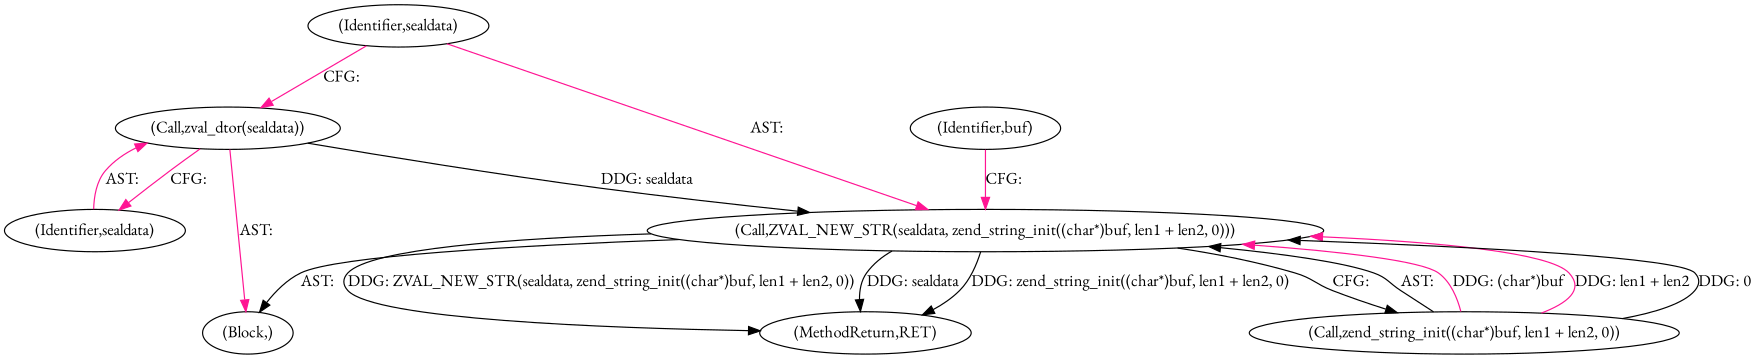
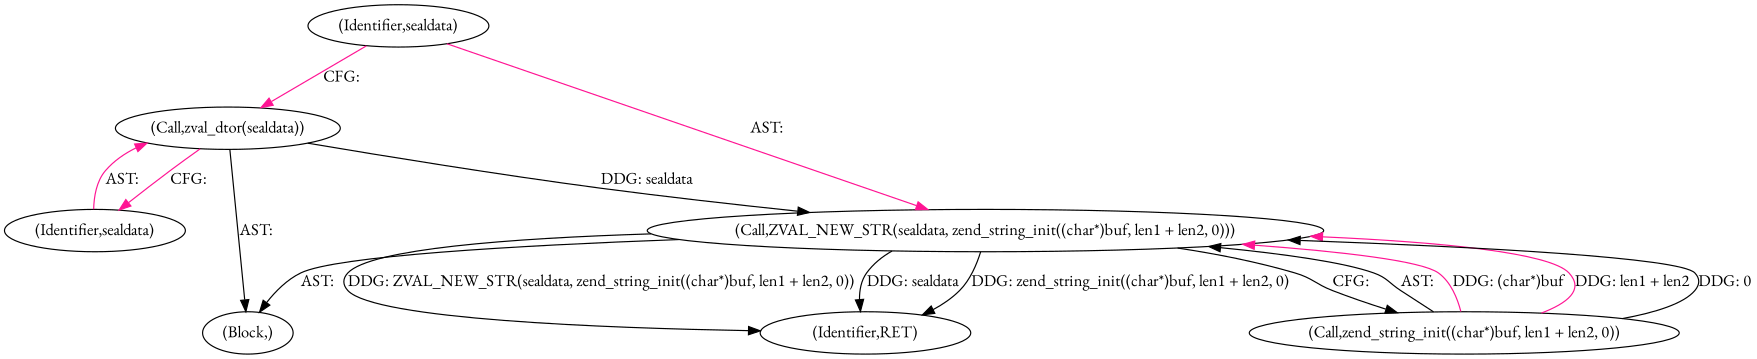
(985, 128) -> none
(237, 225) -> (237, 225)
(865, 333) -> (865, 333)
